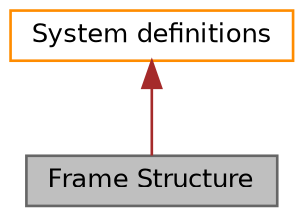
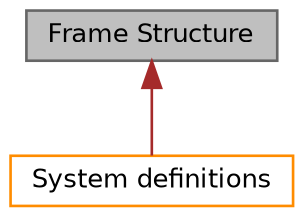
(152, 122) -> (152, 122)
